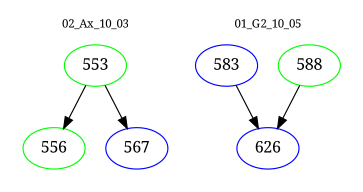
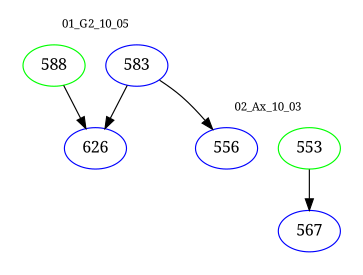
(77, 102) -> (194, 108)
(54, 148) -> (227, 148)
